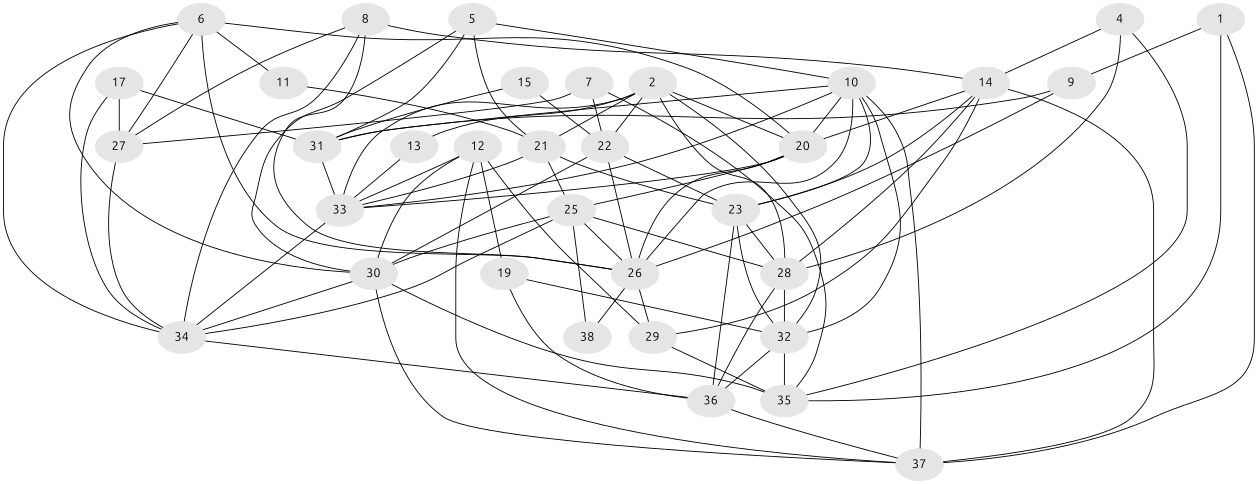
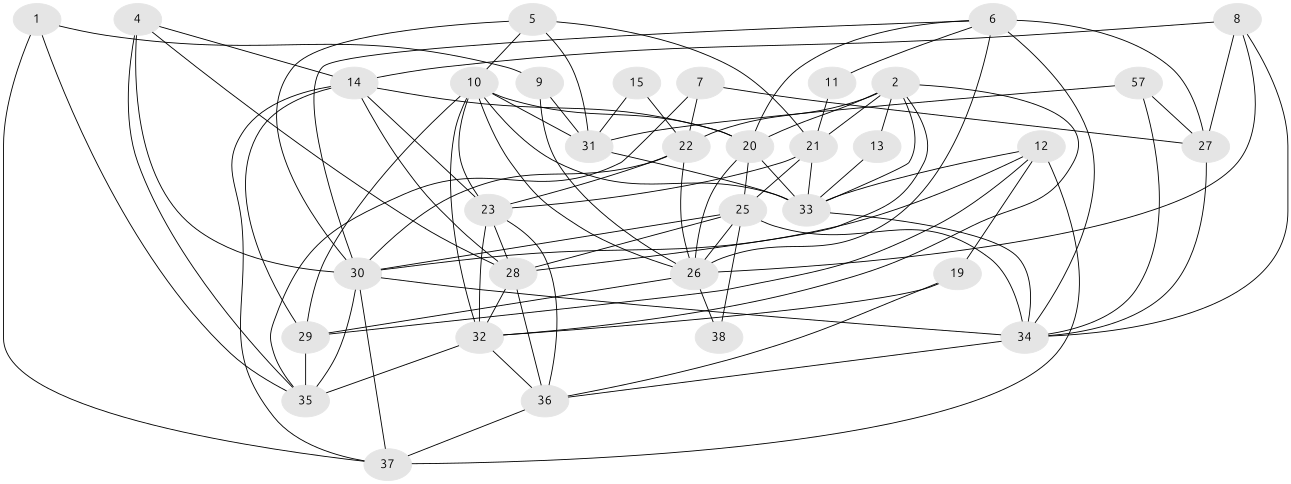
(119, 83) -> (1139, 83)
none -> (174, 206)
(918, 265) -> (366, 197)
